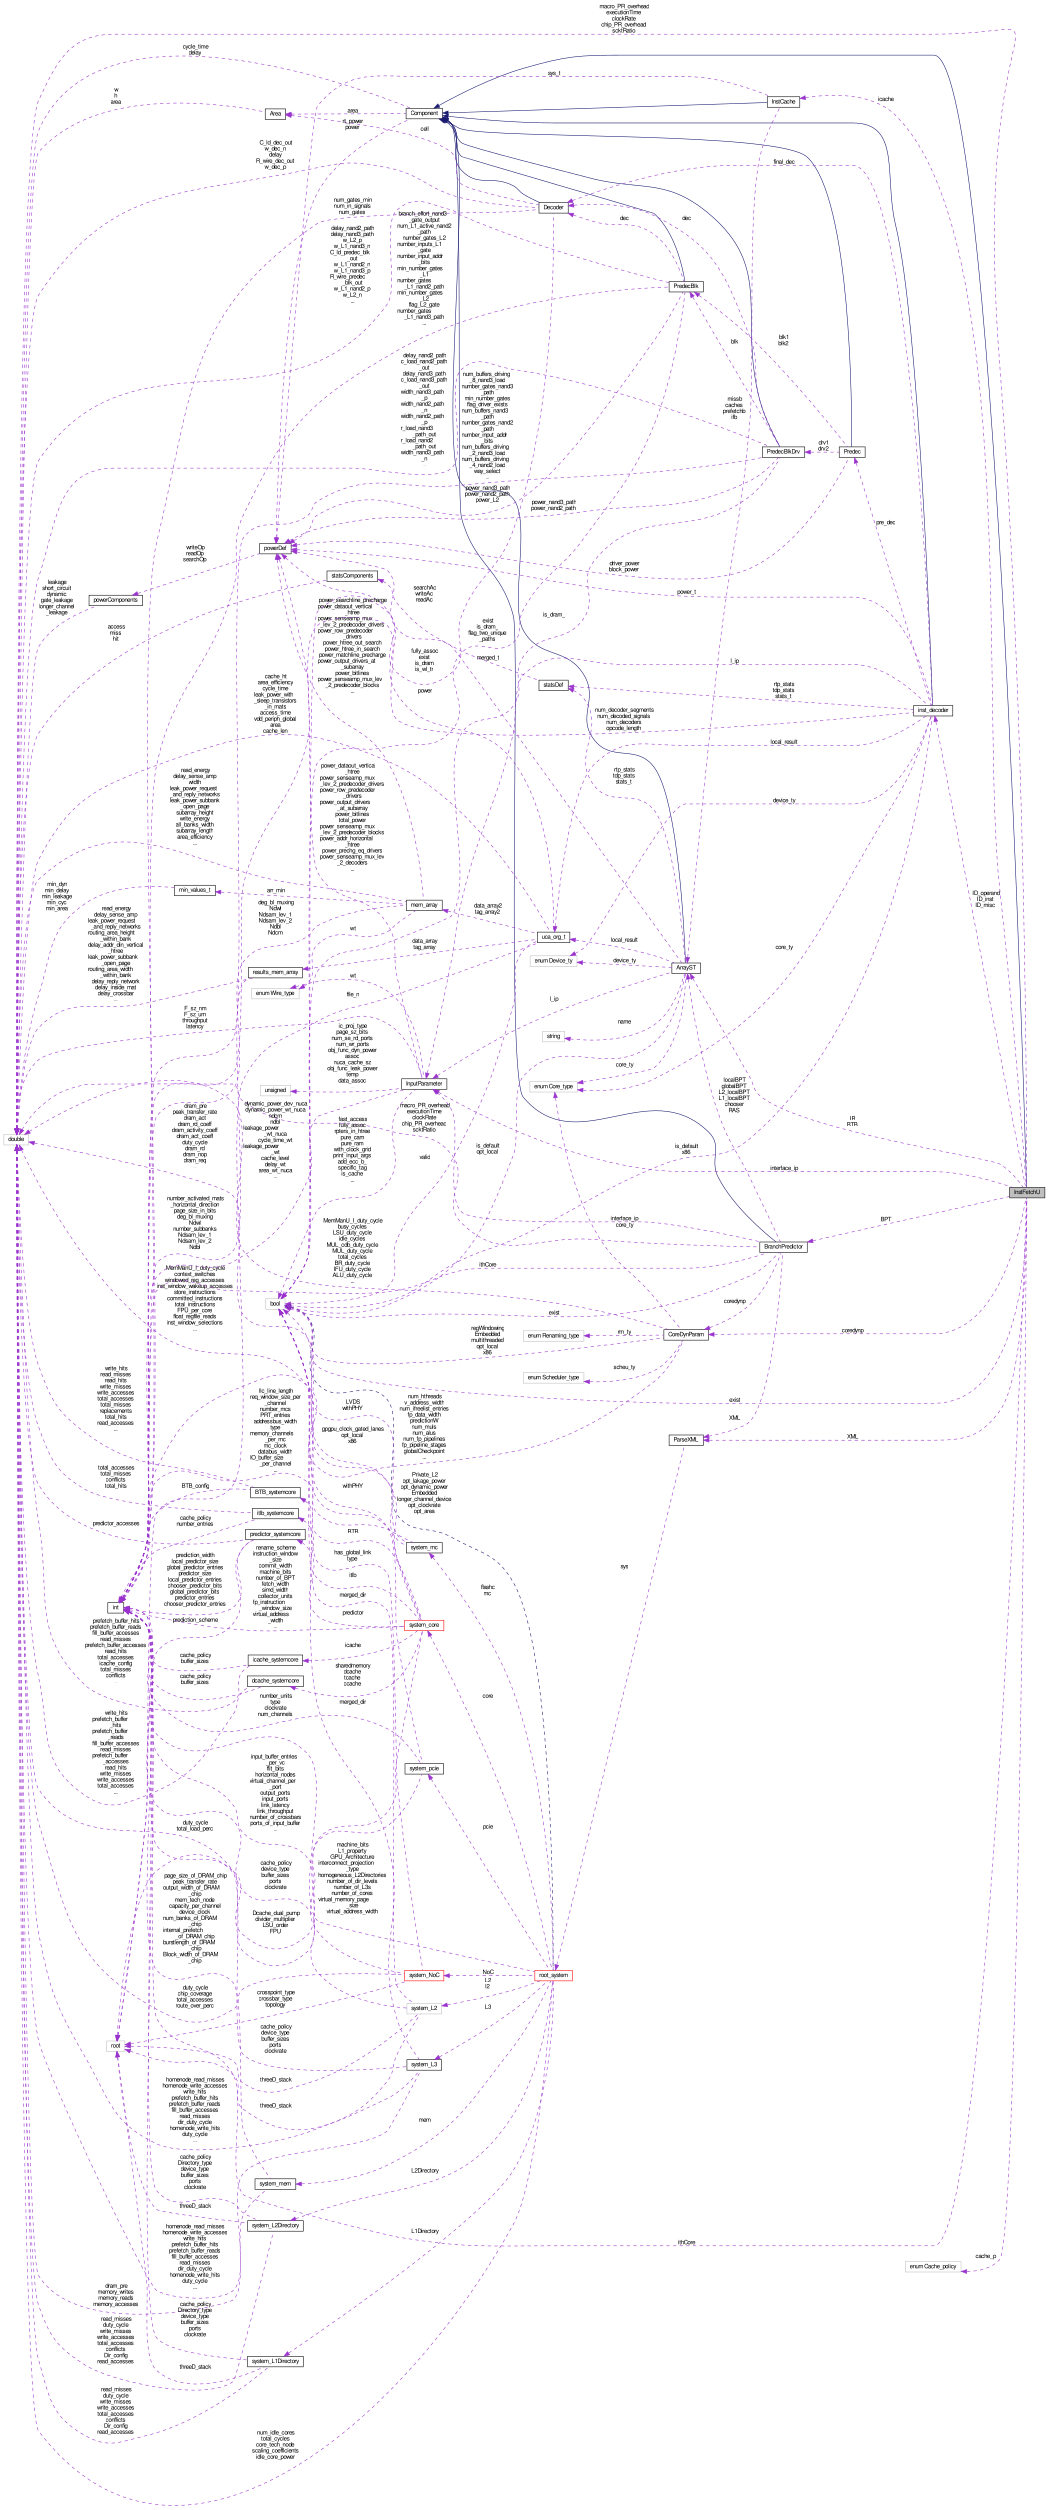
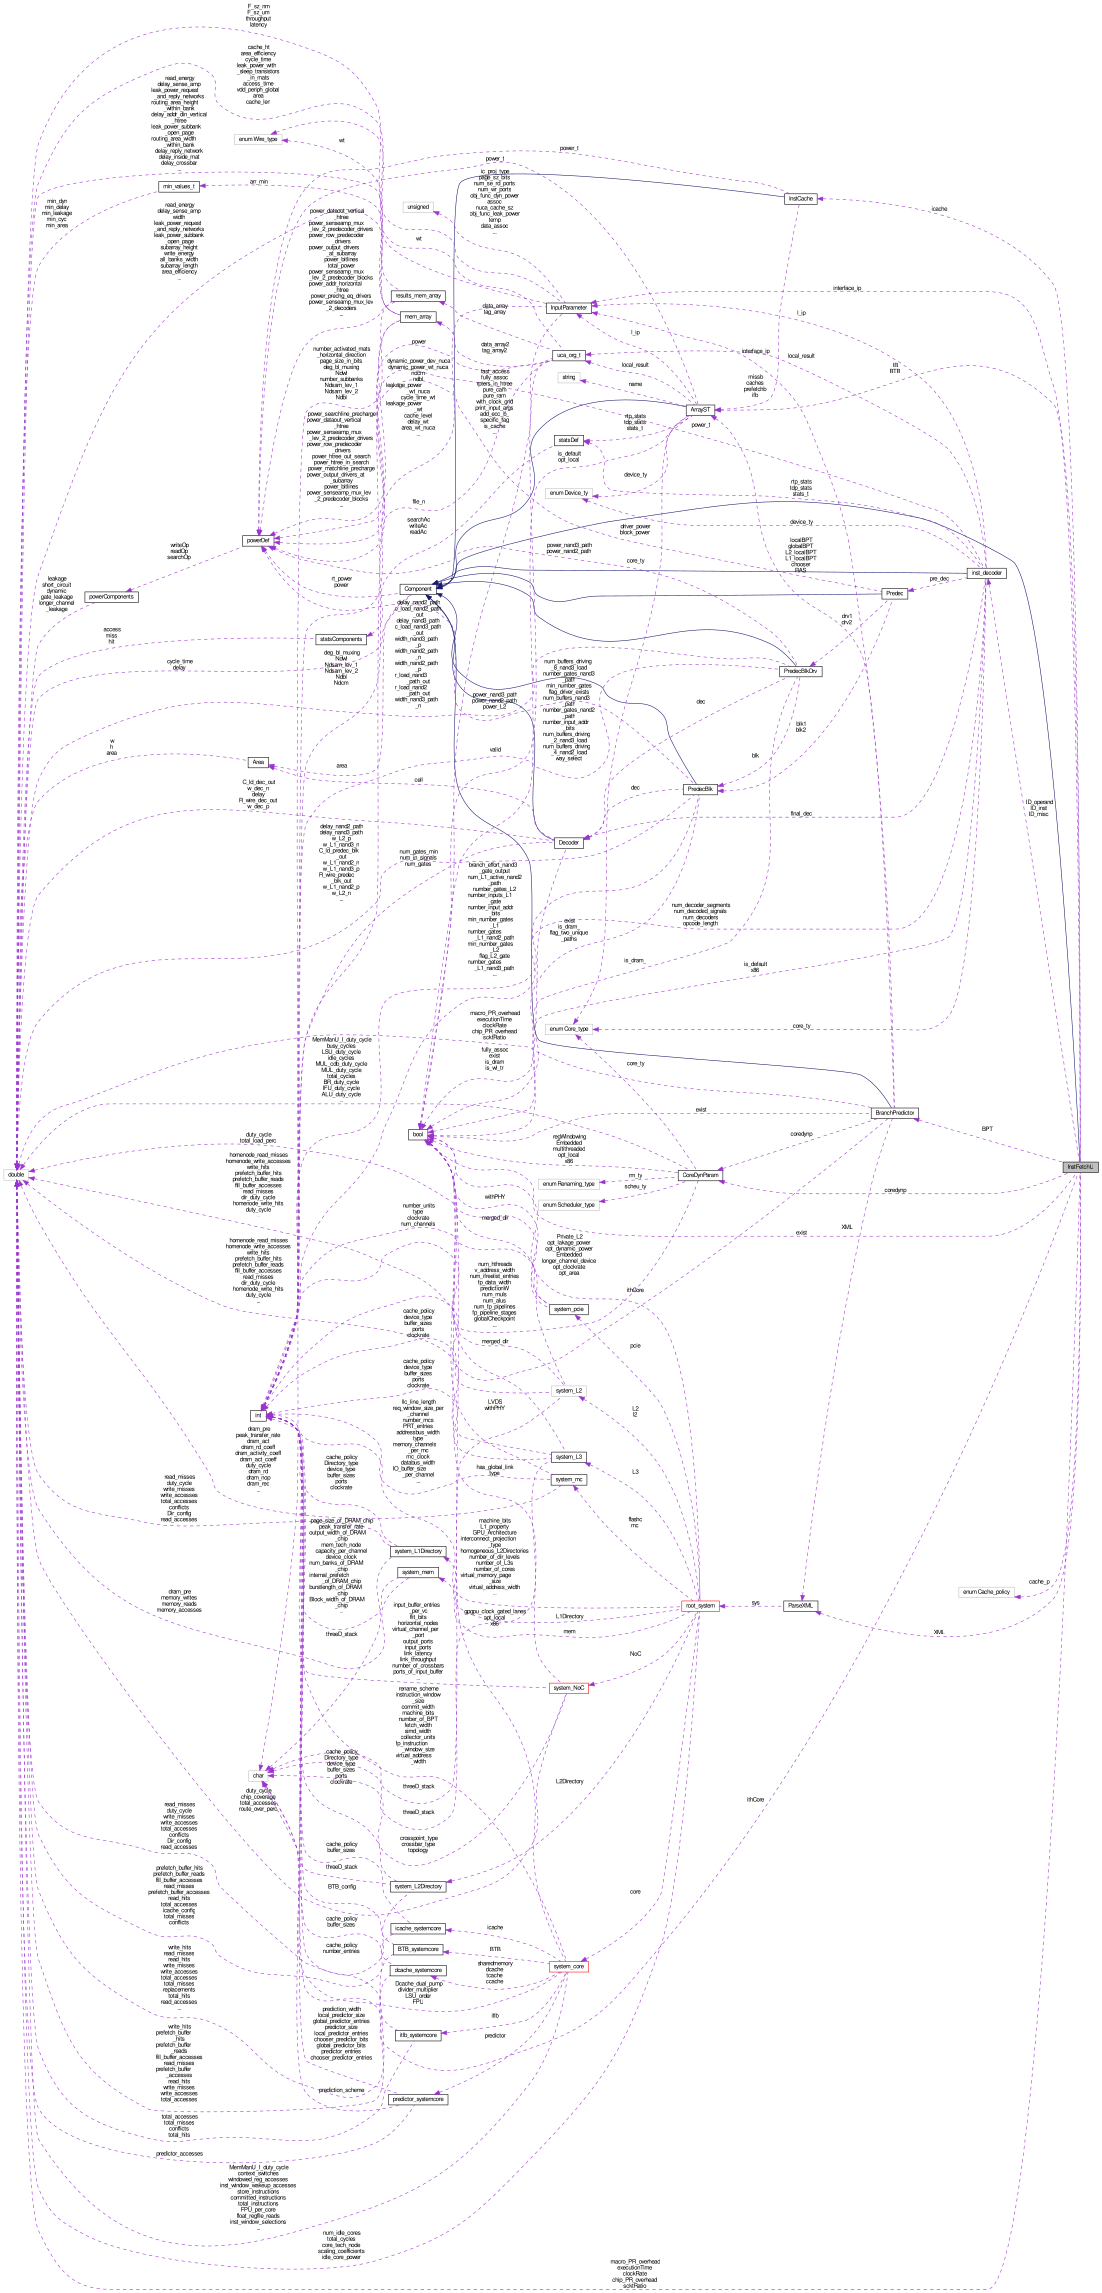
(554, 74) -> (569, 149)
(487, 658) -> (495, 159)
(314, 853) -> (288, 385)
(275, 1304) -> (418, 1135)
(505, 1570) -> (635, 1303)
(116, 2046) -> (258, 1776)
